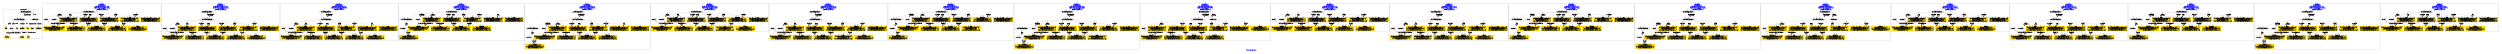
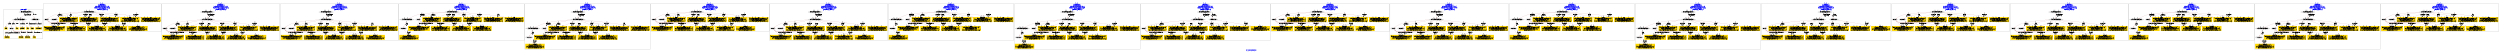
(17, 28) -> (17, 28)
none -> (28, 37)
